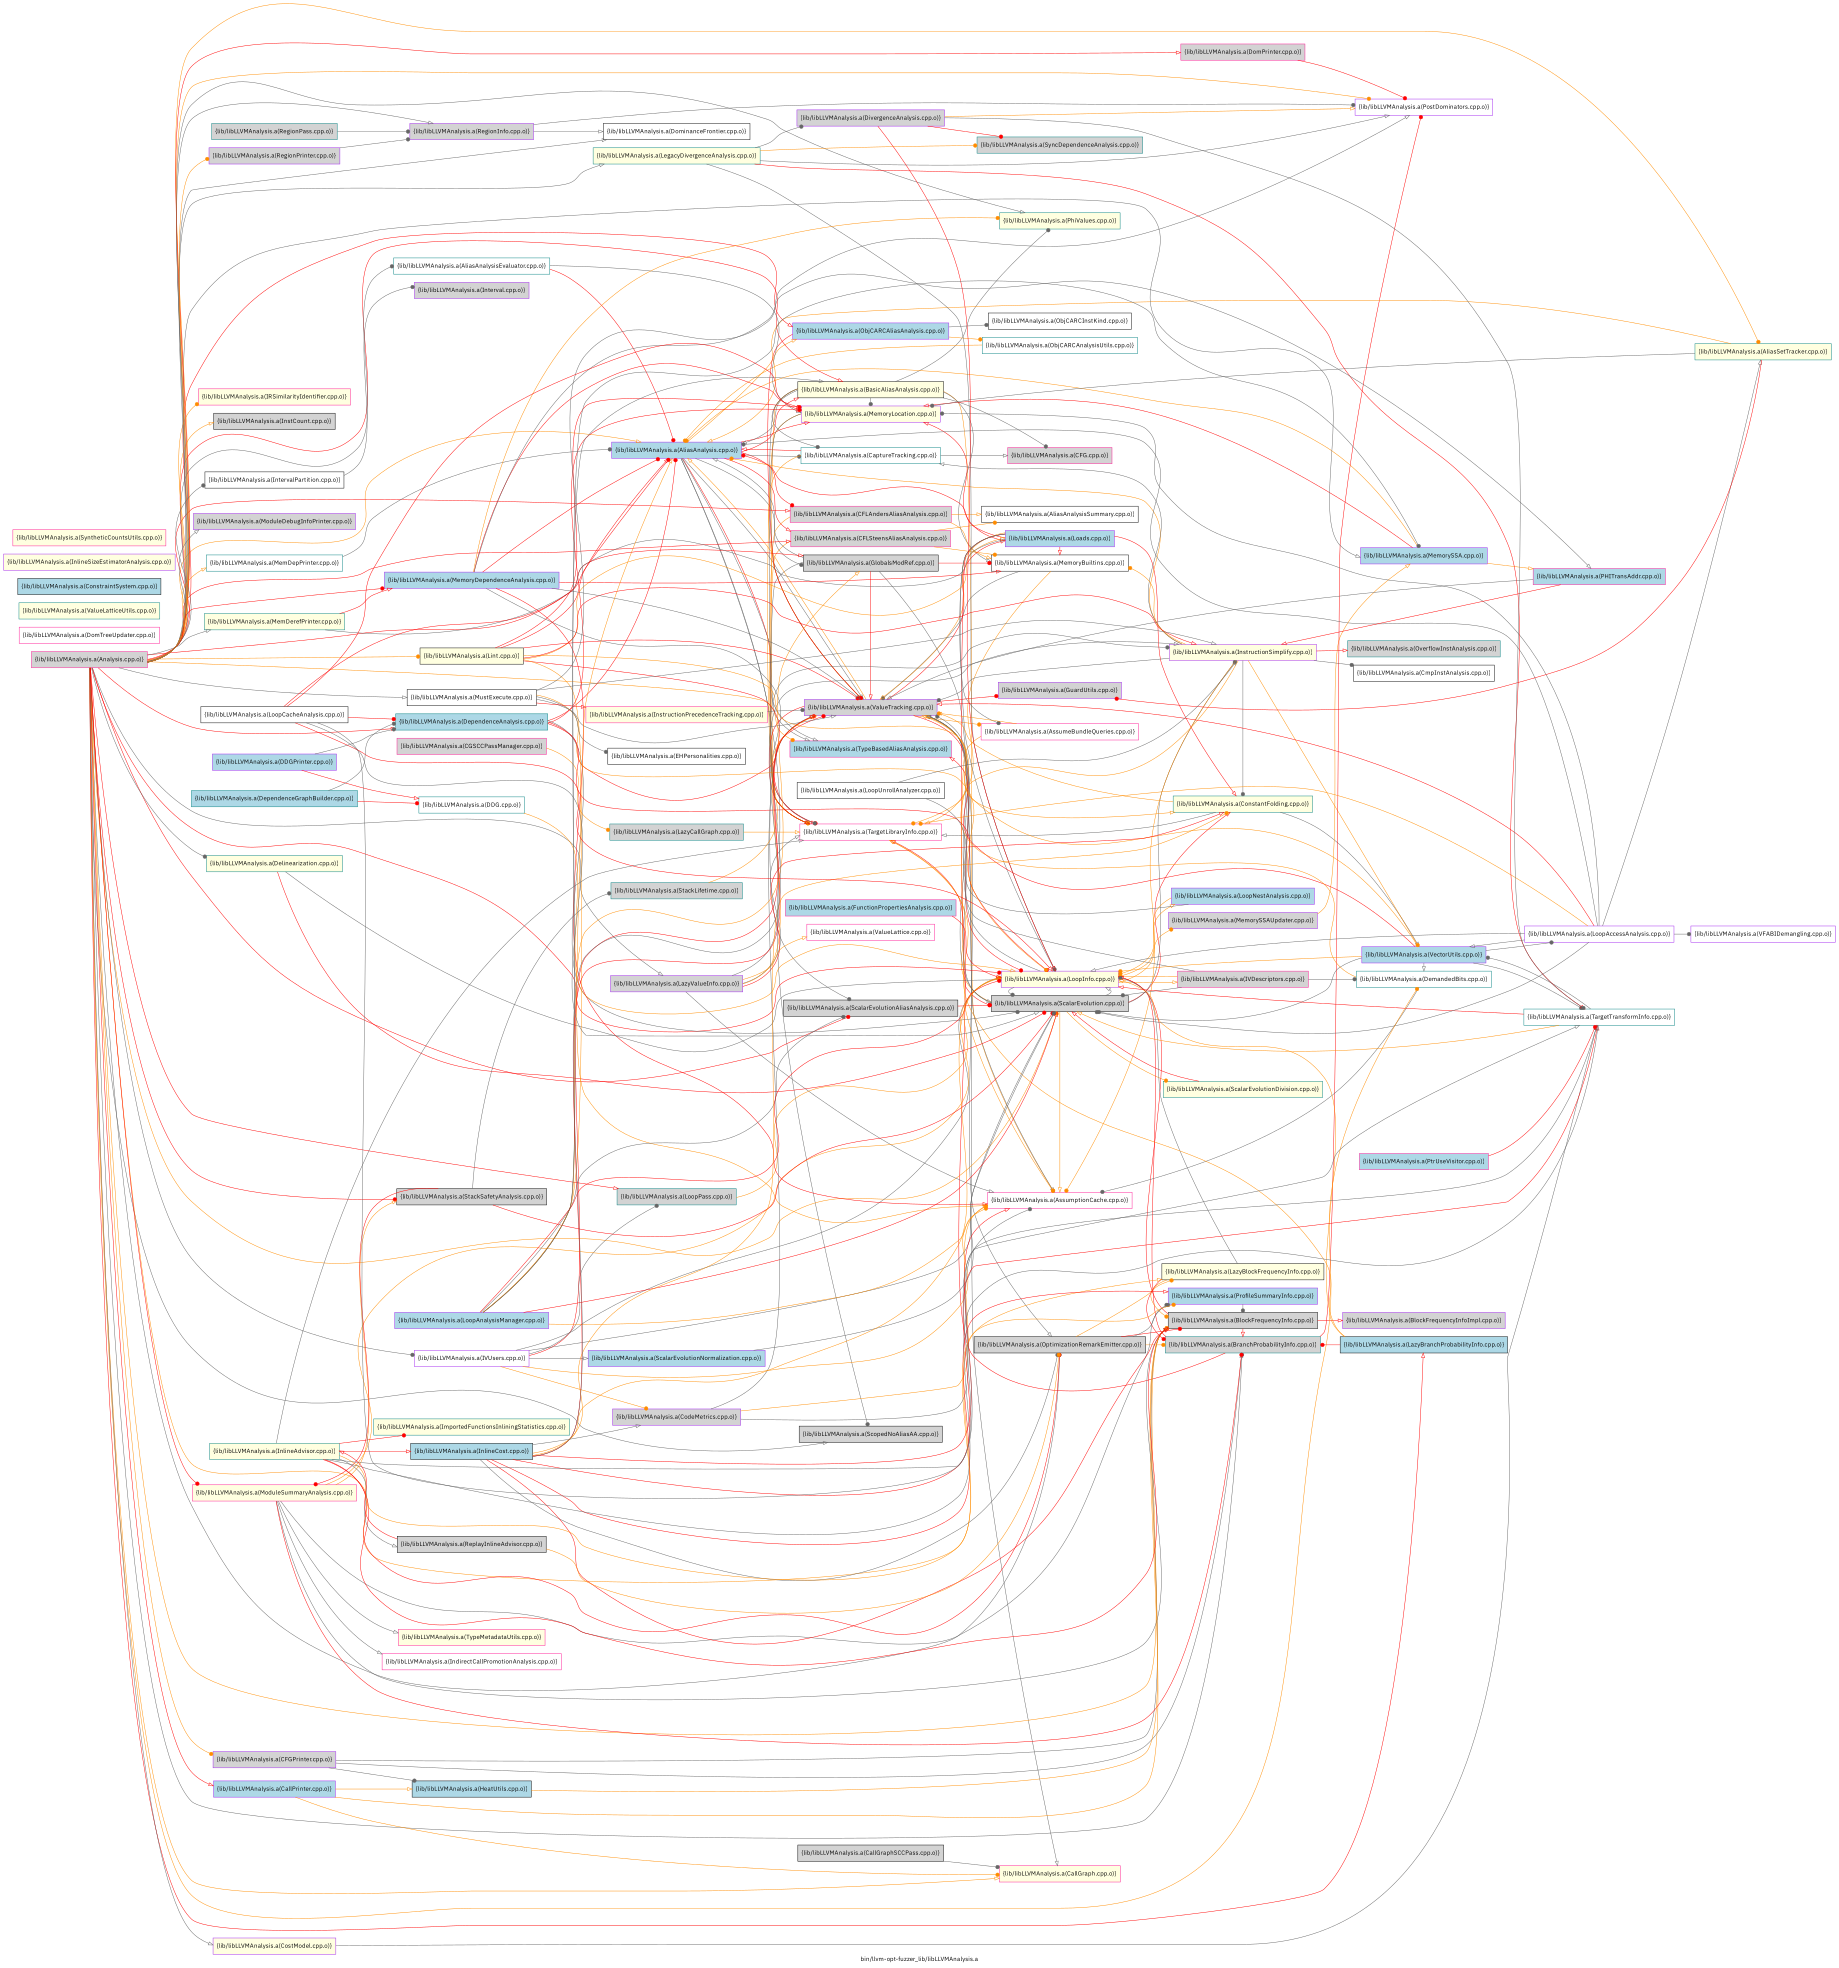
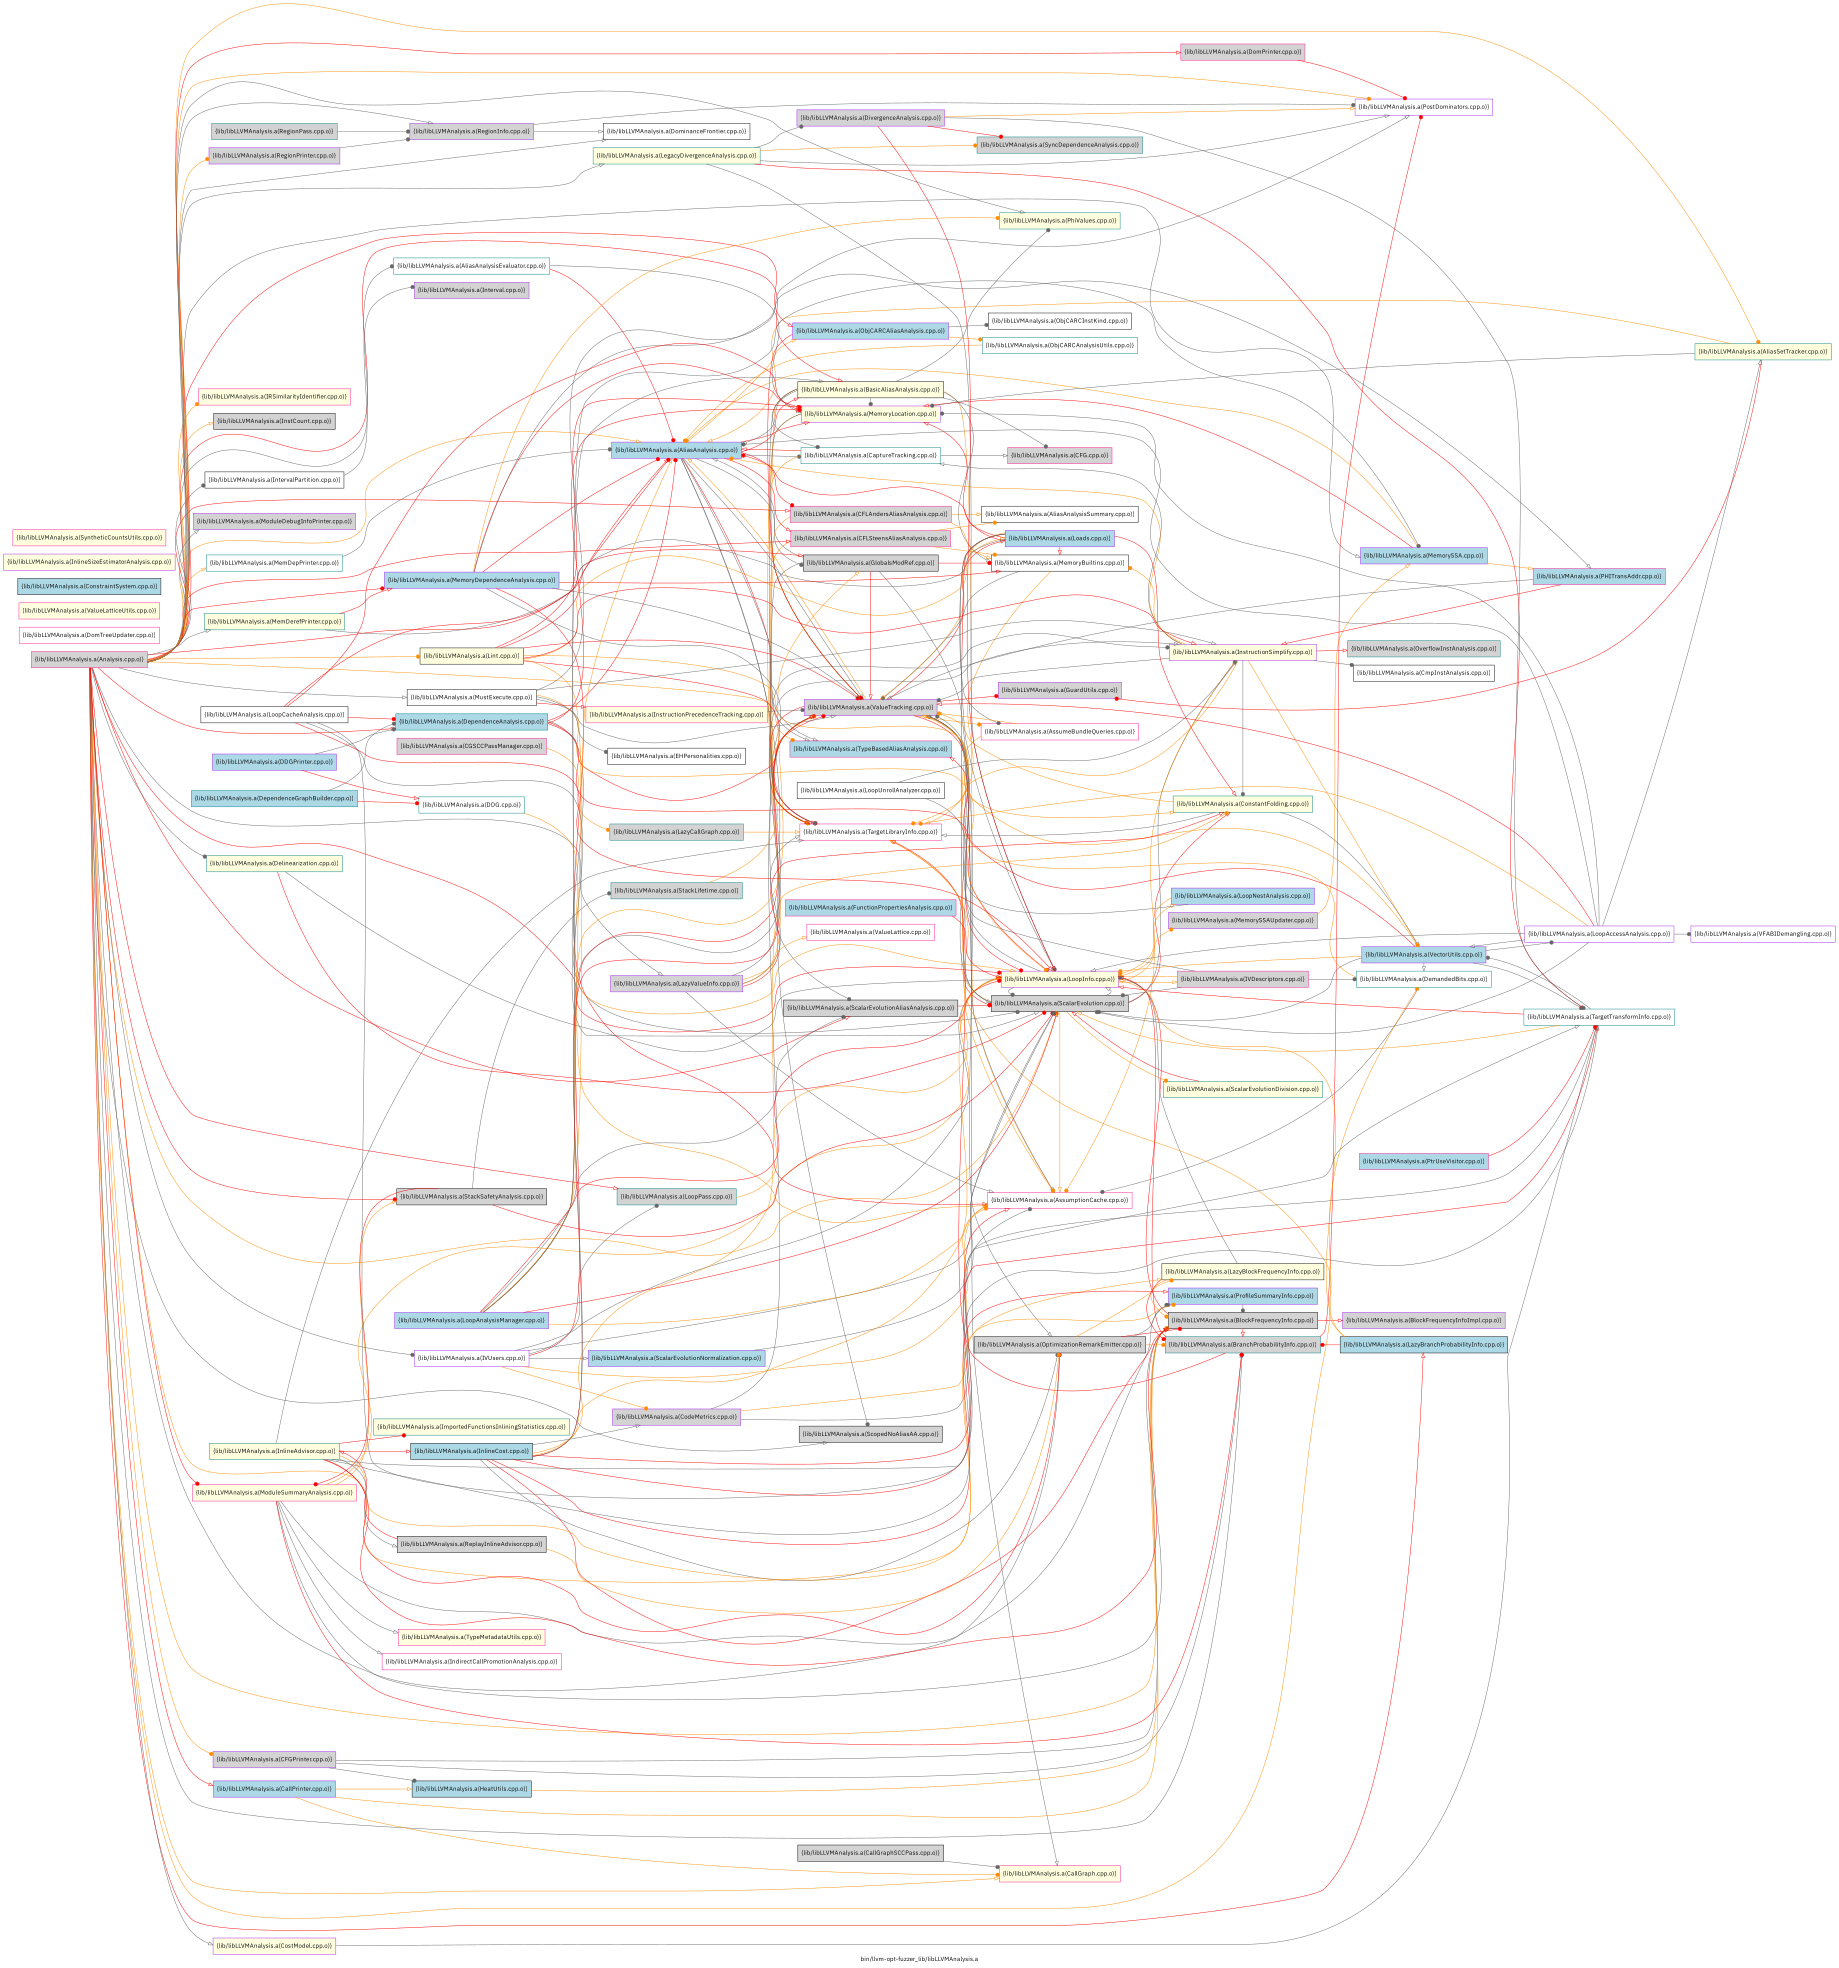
(89, 611) -> (89, 611)
(406, 1038) -> (361, 1019)
